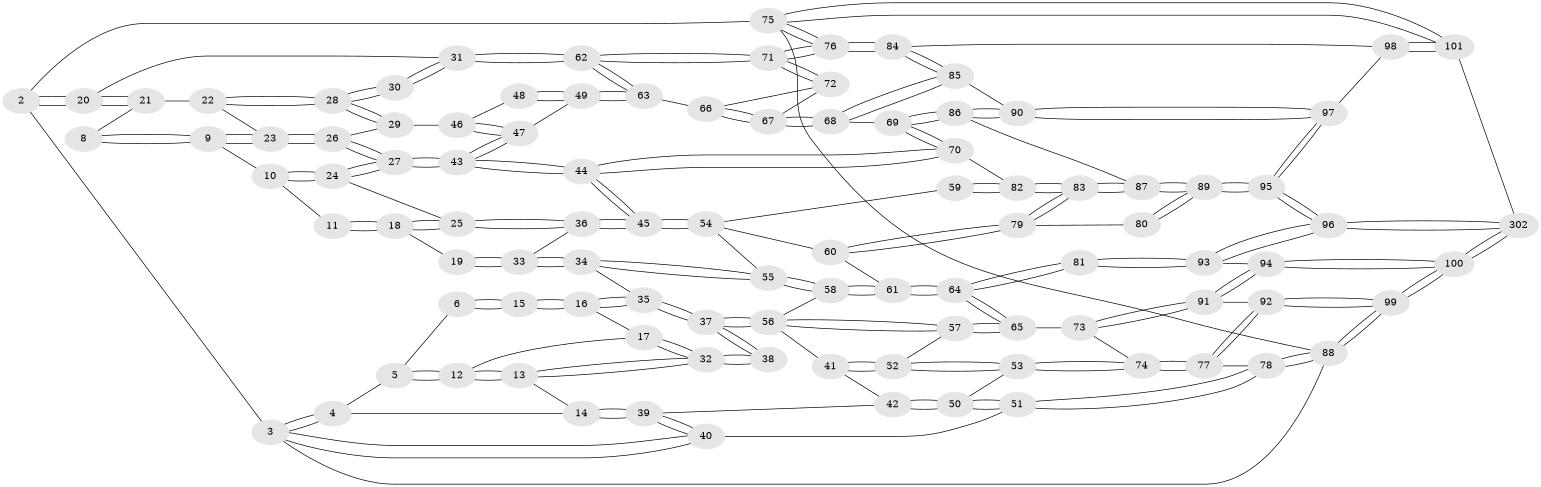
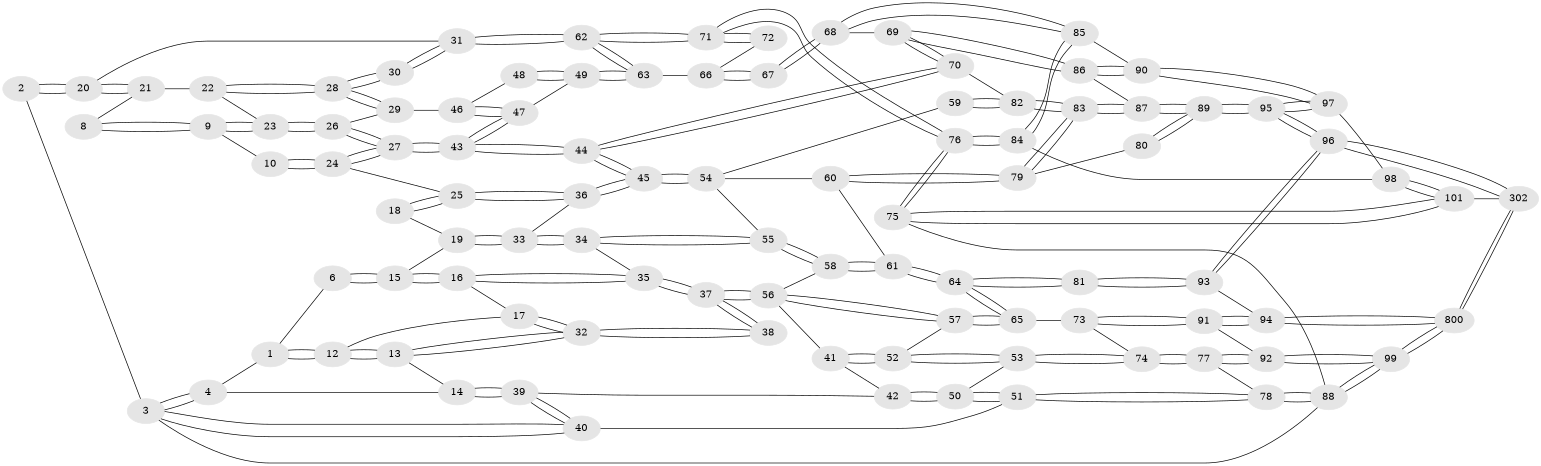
(380, 24) -> none
(802, 101) -> none
(333, 226) -> none
none -> (426, 259)
(1454, 264) -> (1454, 321)
(395, 376) -> (270, 354)
